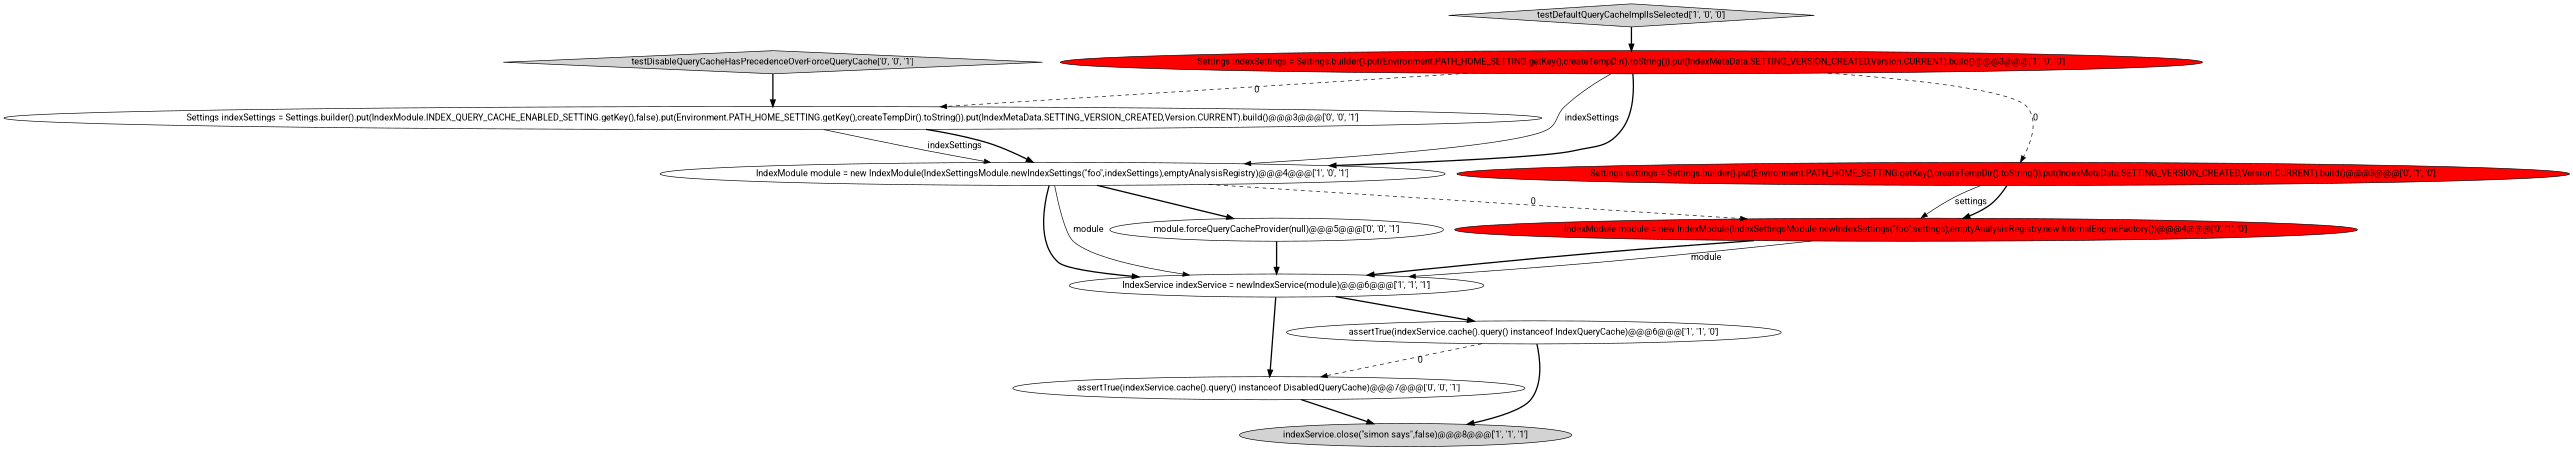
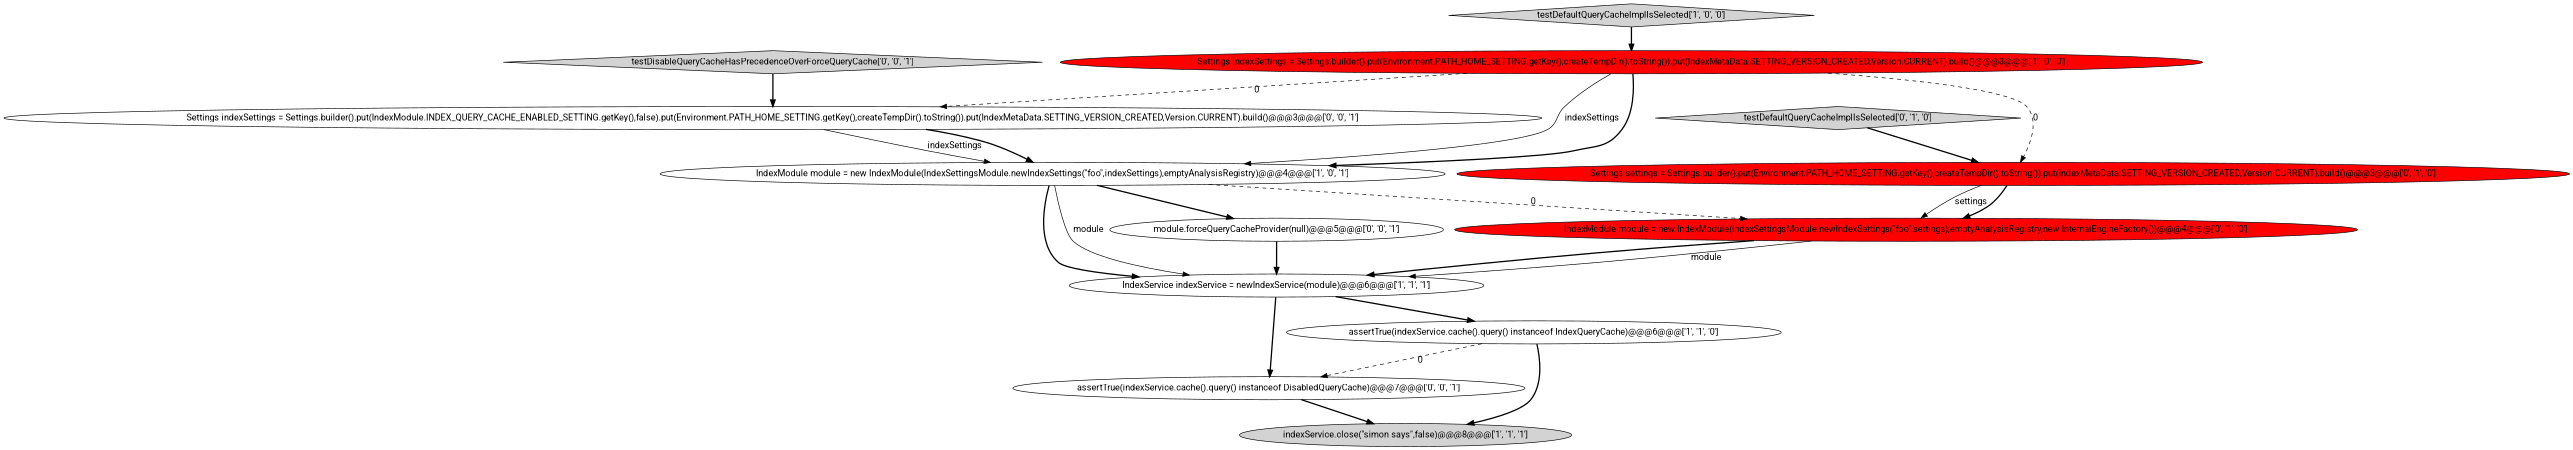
none -> (1838, 118)
